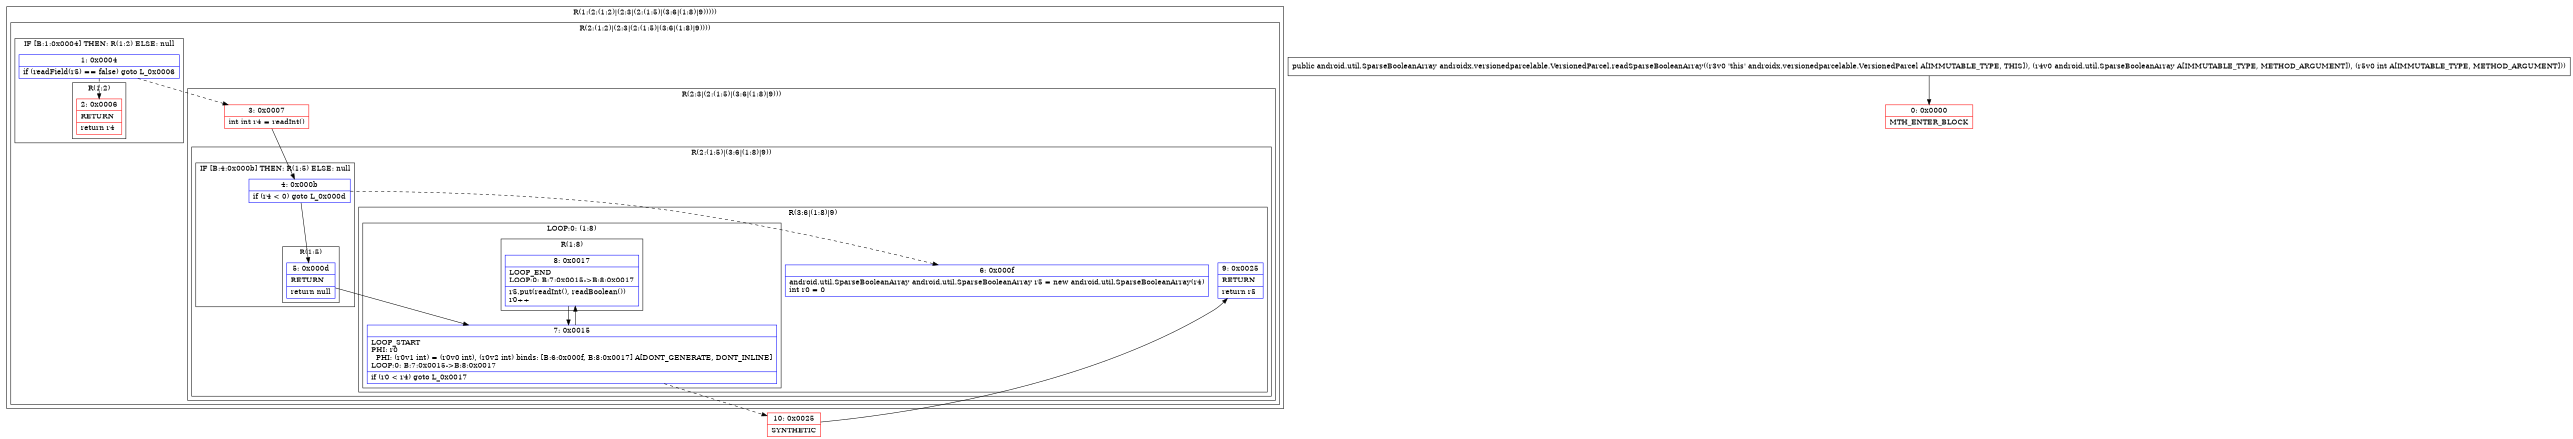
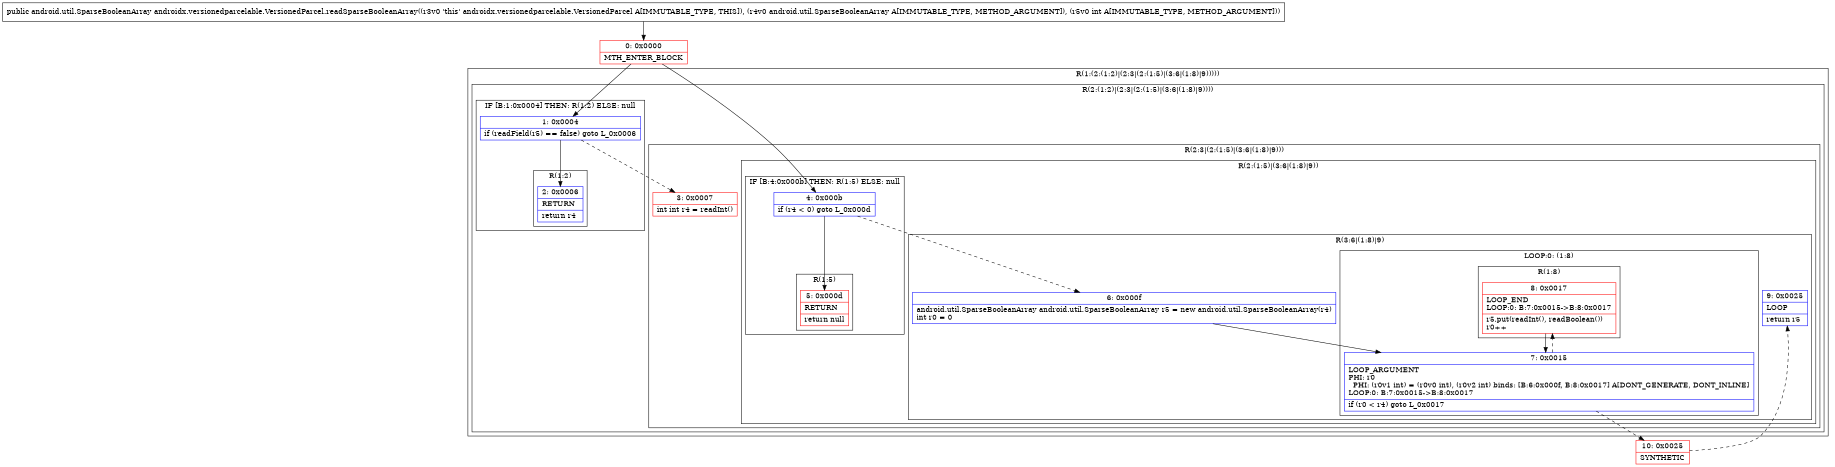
(99, 86) -> (560, 161)
none -> (604, 88)
(99, 117) -> (560, 204)
(282, 151) -> (743, 120)
(1239, 280) -> (1777, 308)
(311, 281) -> (825, 308)
(572, 281) -> (1549, 308)
(399, 306) -> (1294, 338)
(575, 318) -> (1553, 346)
(396, 343) -> (1384, 370)
(1029, 384) -> (1776, 413)
